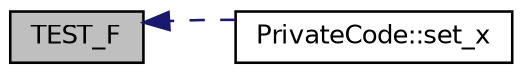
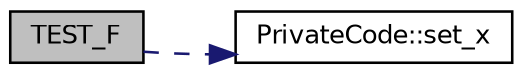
(203, 20) -> (177, 54)
